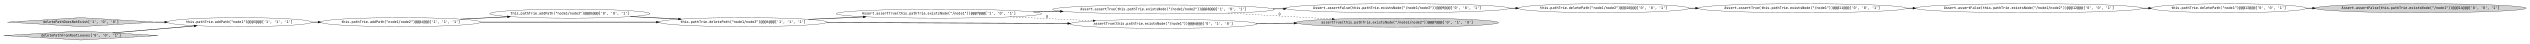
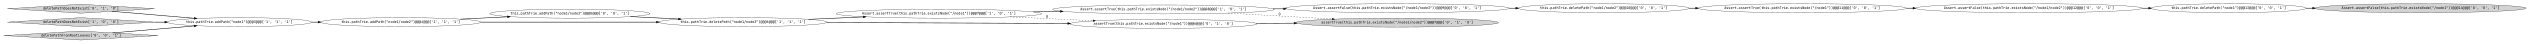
none -> (81, 9)
